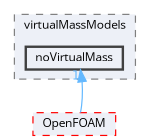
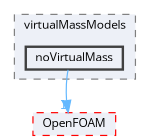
(82, 97) -> (66, 87)
